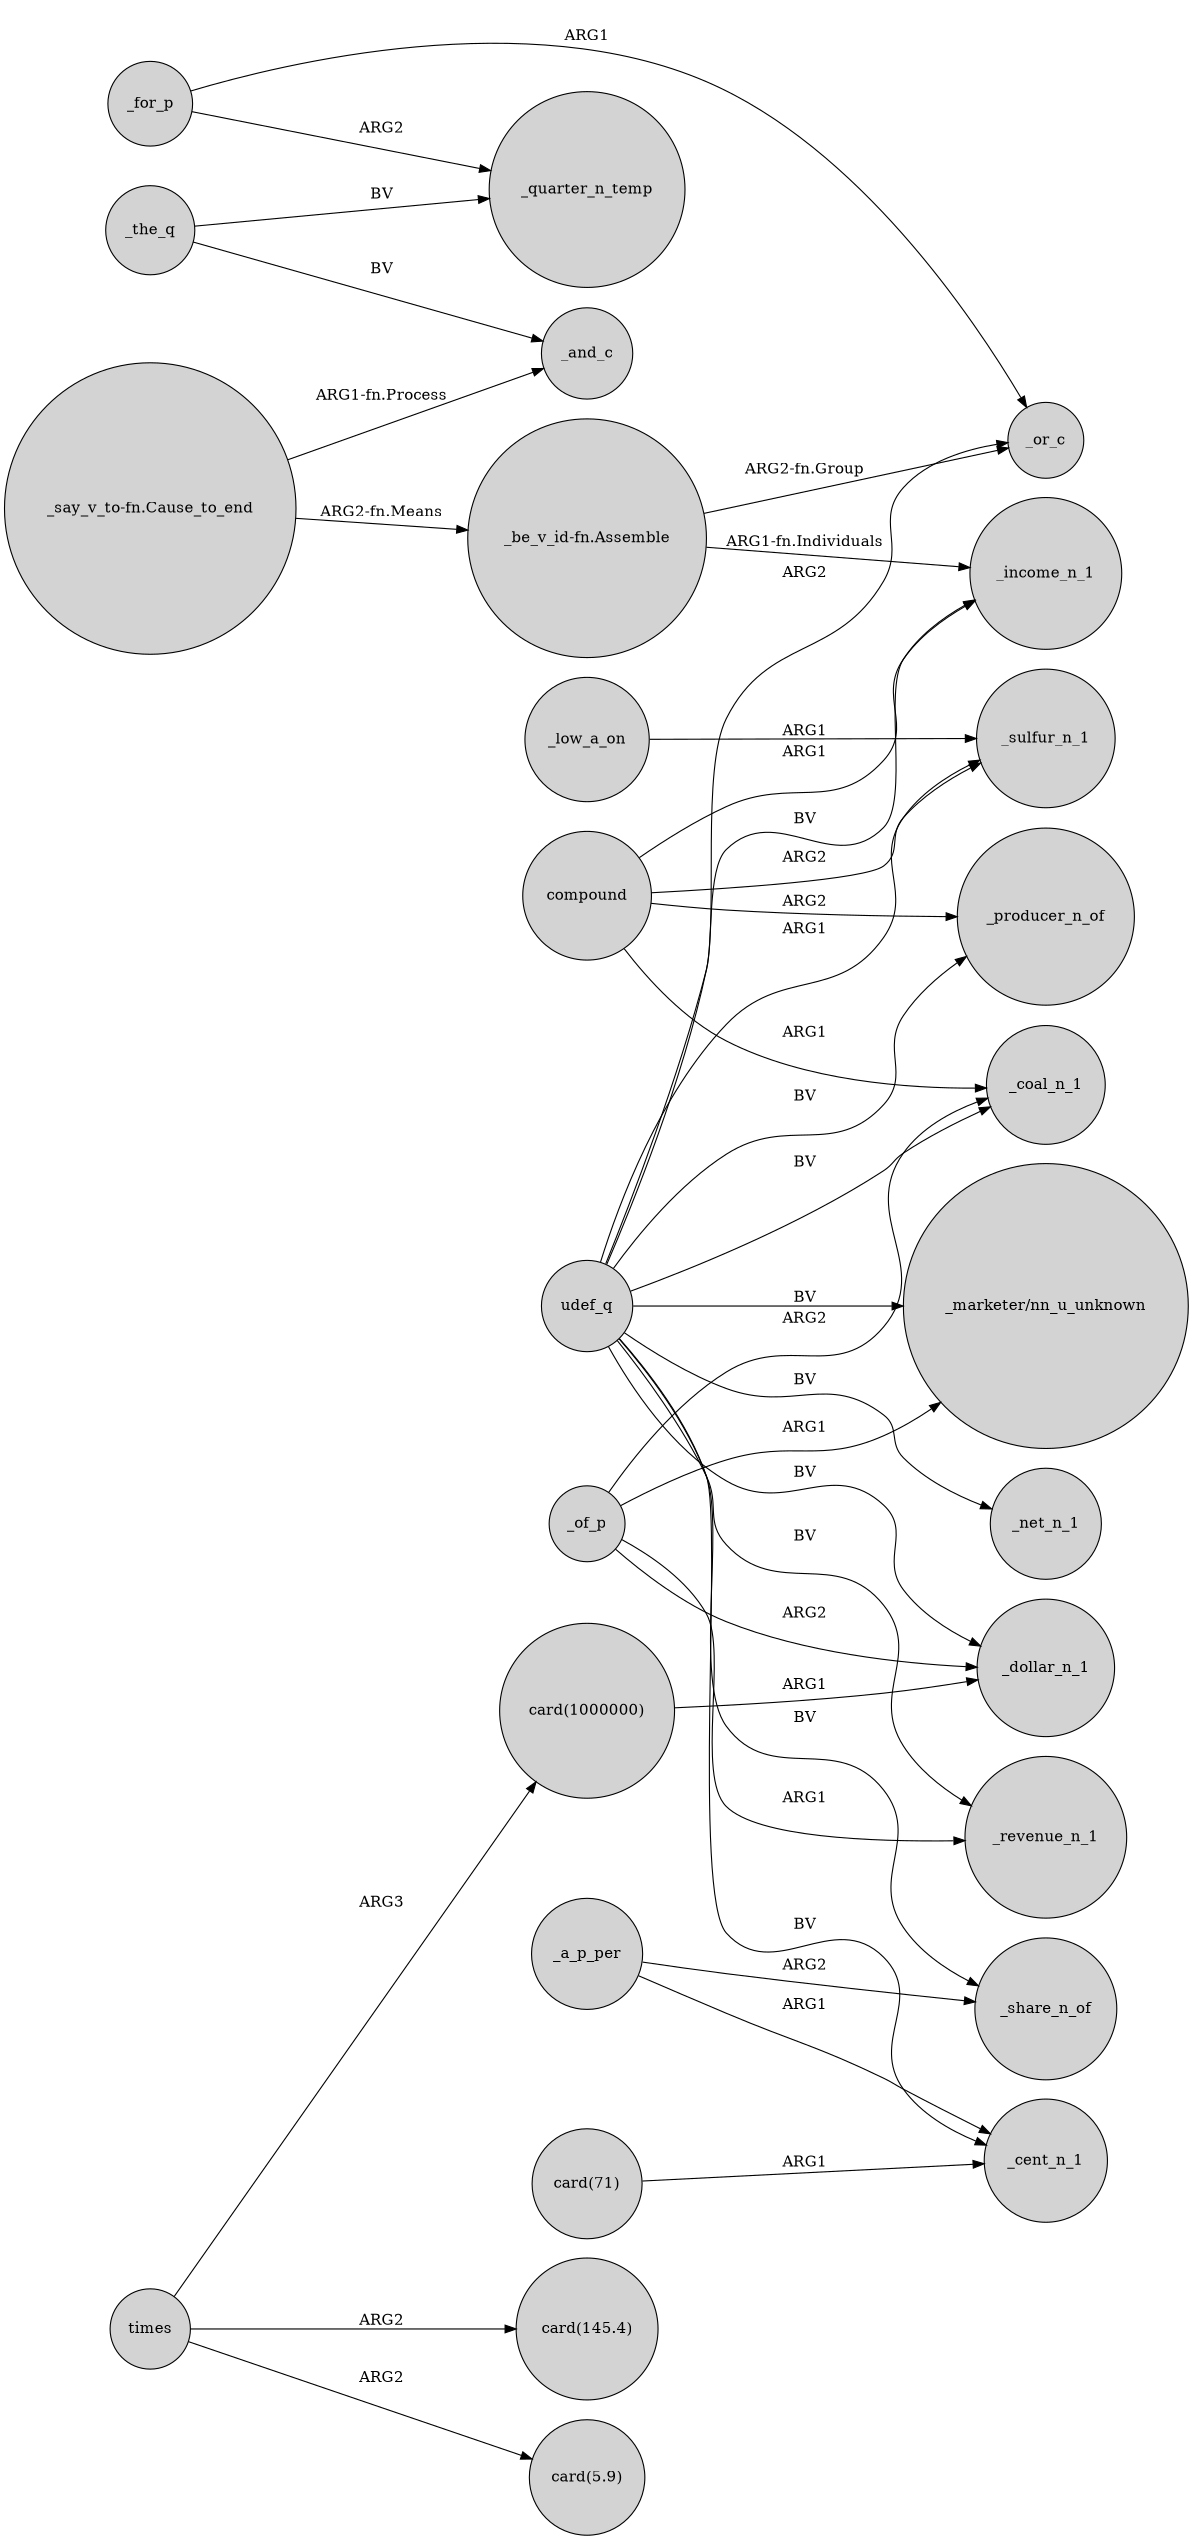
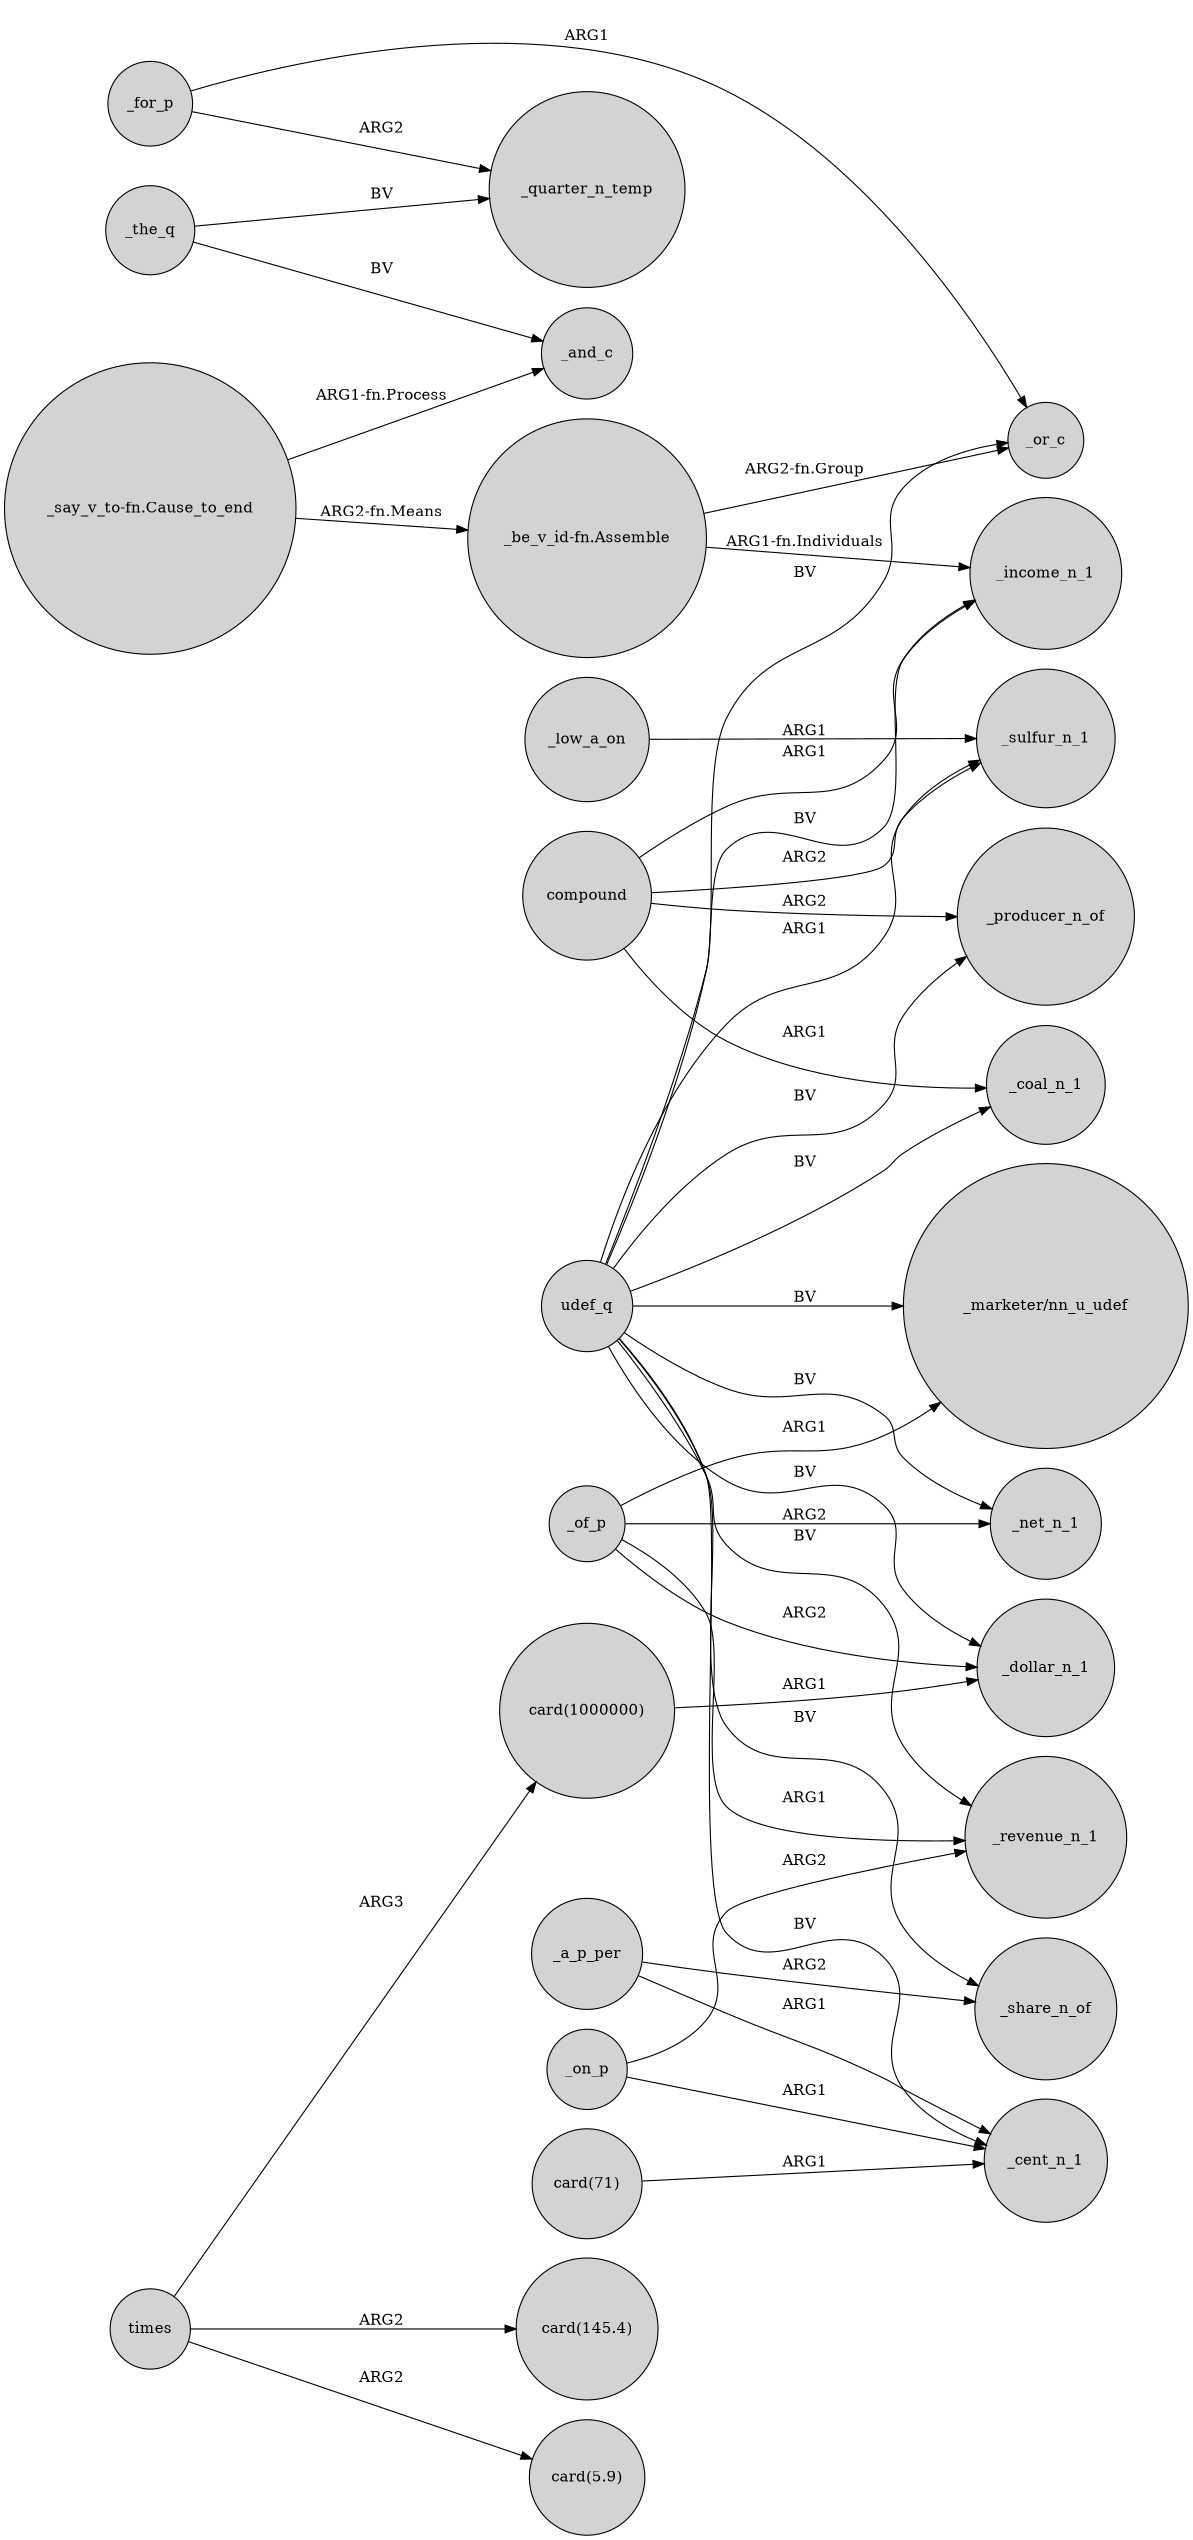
(805, 573) -> (805, 573)
(1046, 1306) -> (1046, 1306)
(858, 1347) -> (802, 1524)
none -> (587, 2069)
